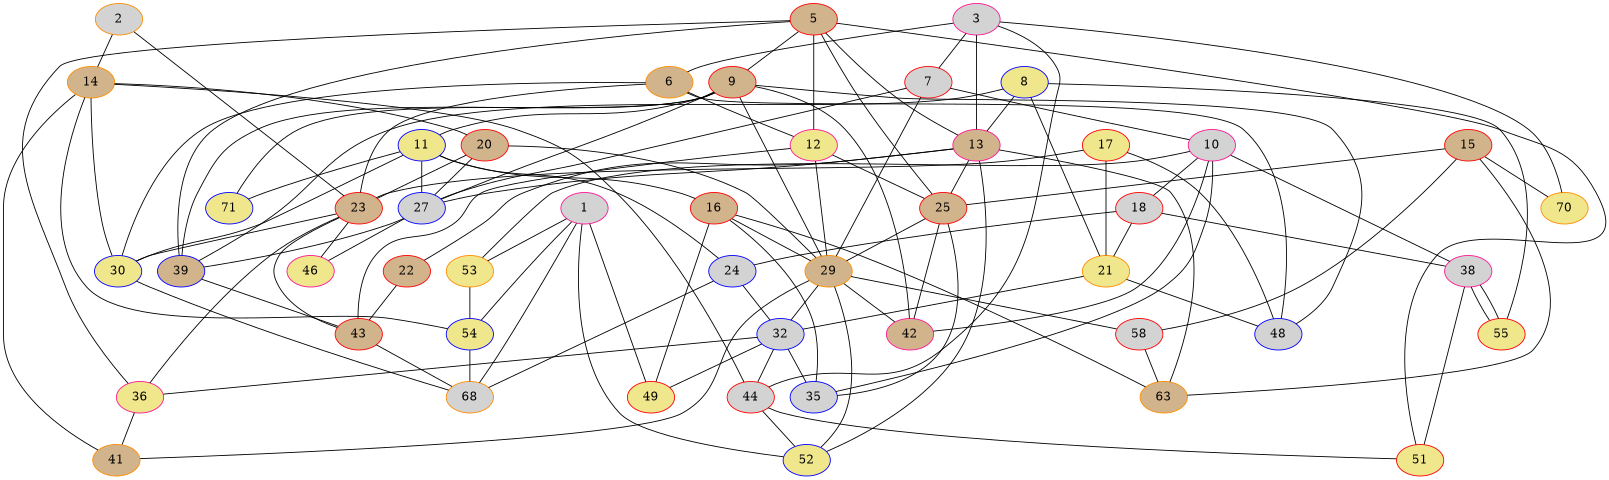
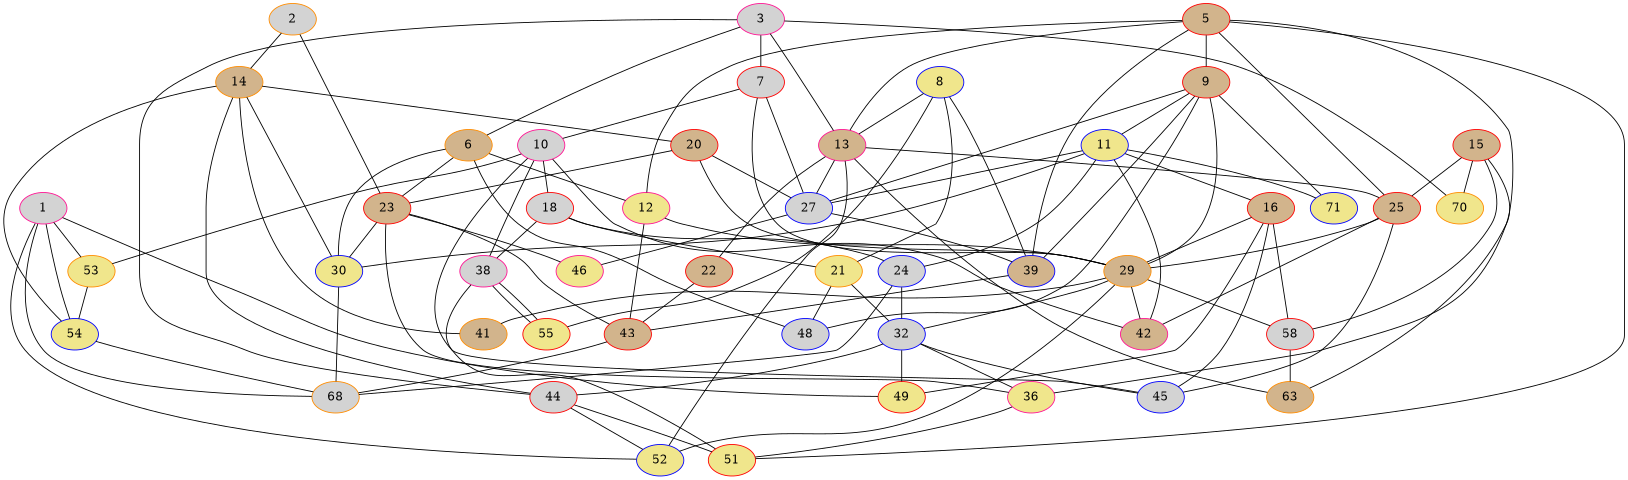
(1106, 145) -> none
(885, 180) -> none
(880, 185) -> (1153, 236)
(935, 286) -> (1281, 274)
(814, 397) -> (1161, 397)
(128, 429) -> (885, 438)
